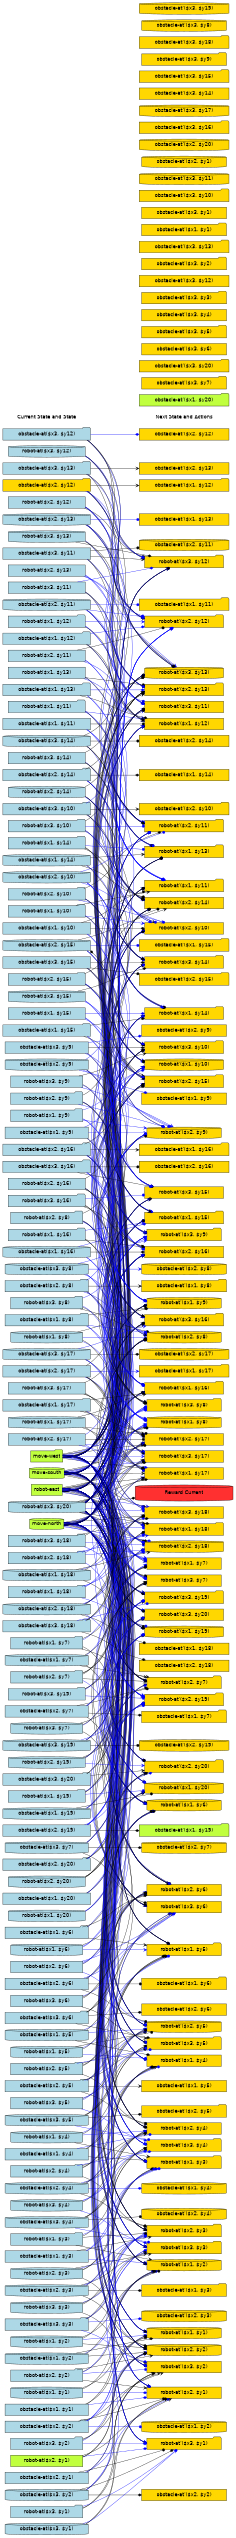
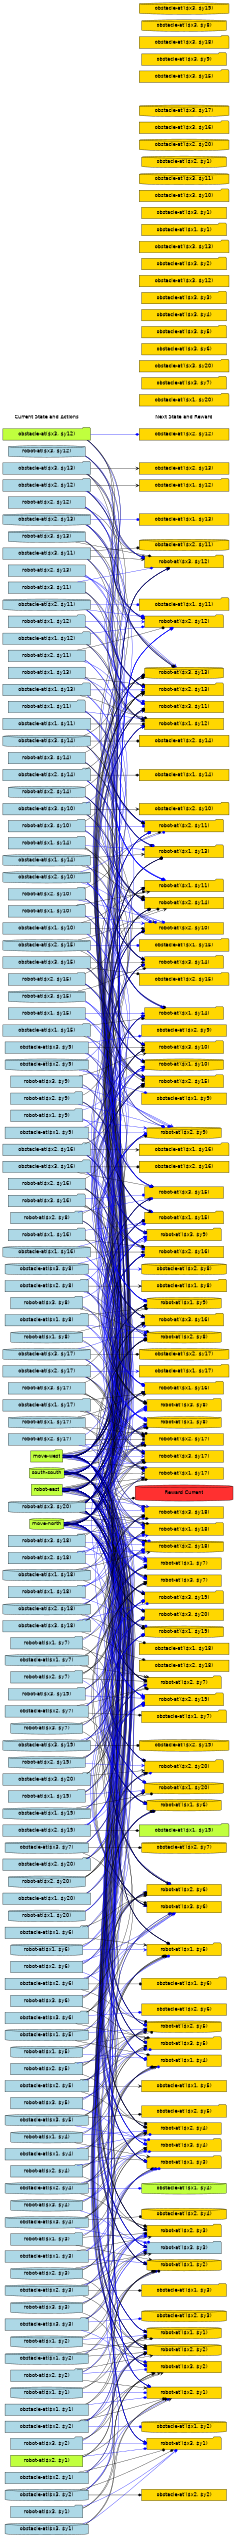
(184, 94) -> none
(184, 400) -> (184, 400)
(47, 417) -> (47, 417)
(184, 417) -> (184, 417)
(47, 434) -> (47, 434)
(47, 485) -> (47, 485)
none -> (112, 581)
(113, 1018) -> (113, 1014)
(113, 1278) -> (127, 1203)
(47, 1473) -> (47, 1473)
(112, 1538) -> (112, 1538)
(120, 2014) -> (120, 2014)
(184, 2188) -> (184, 2188)
(184, 2248) -> (184, 2248)
(114, 2344) -> (114, 2344)
